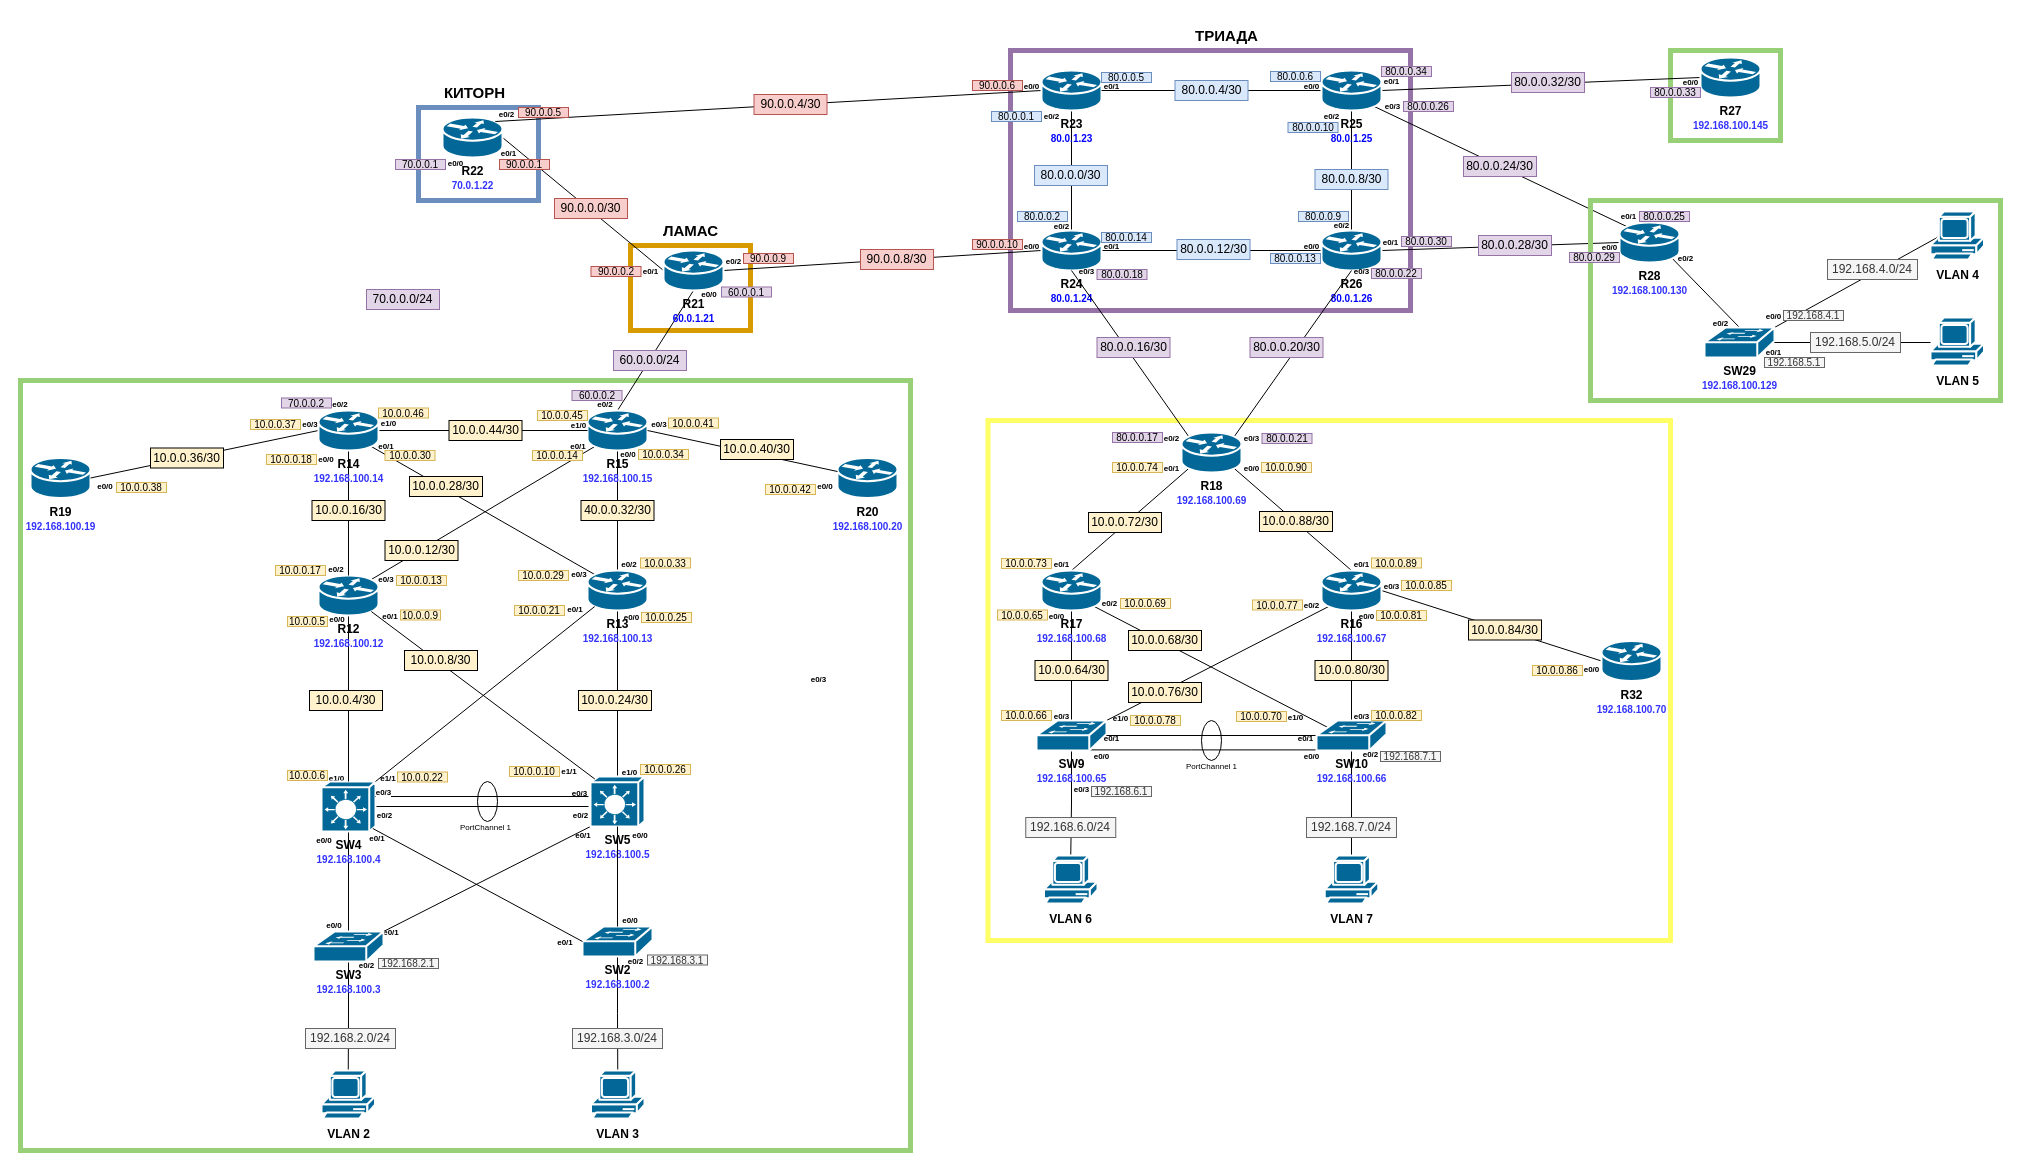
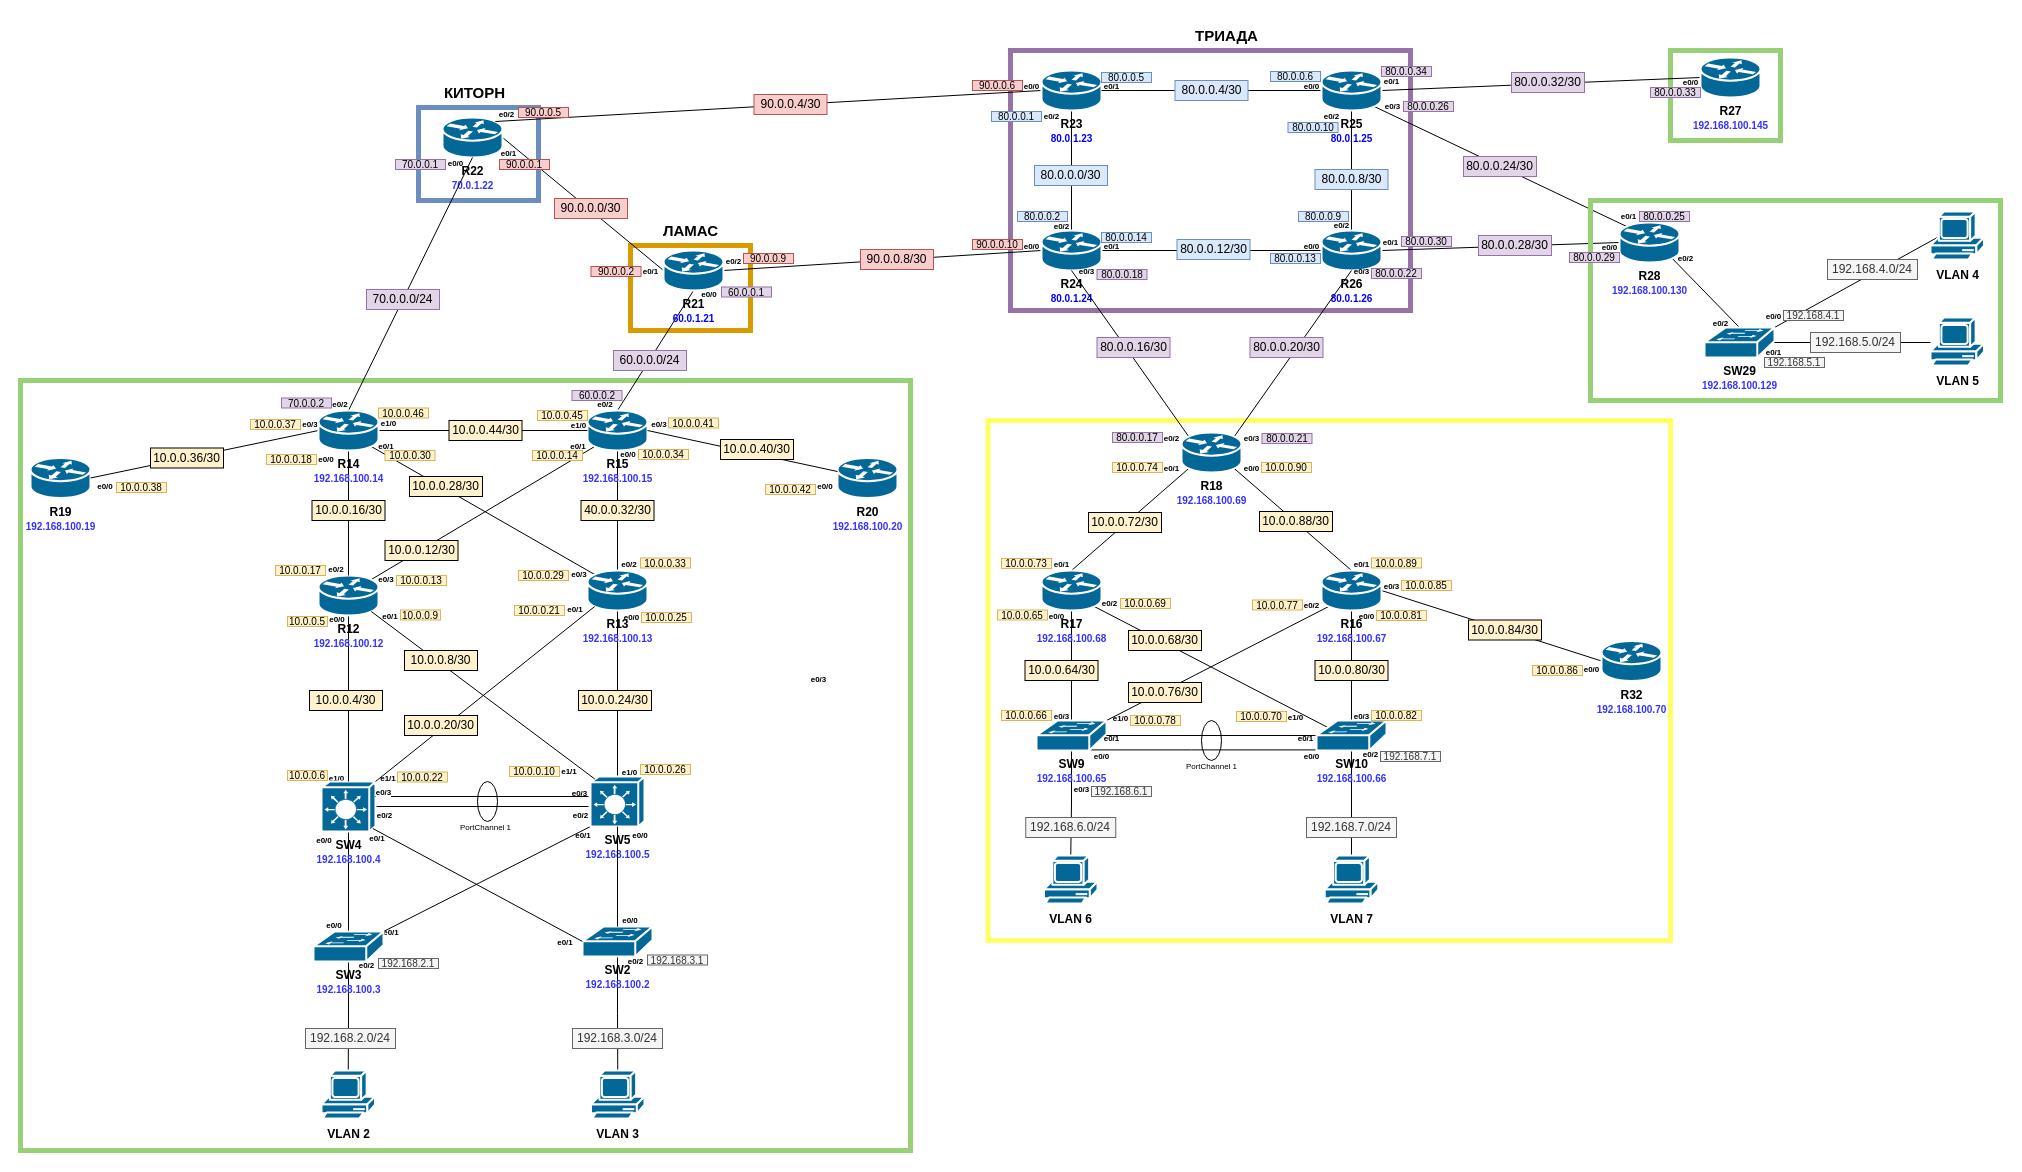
(349, 411) -> (440, 224)
(1072, 671) -> (1062, 671)
none -> (441, 726)
